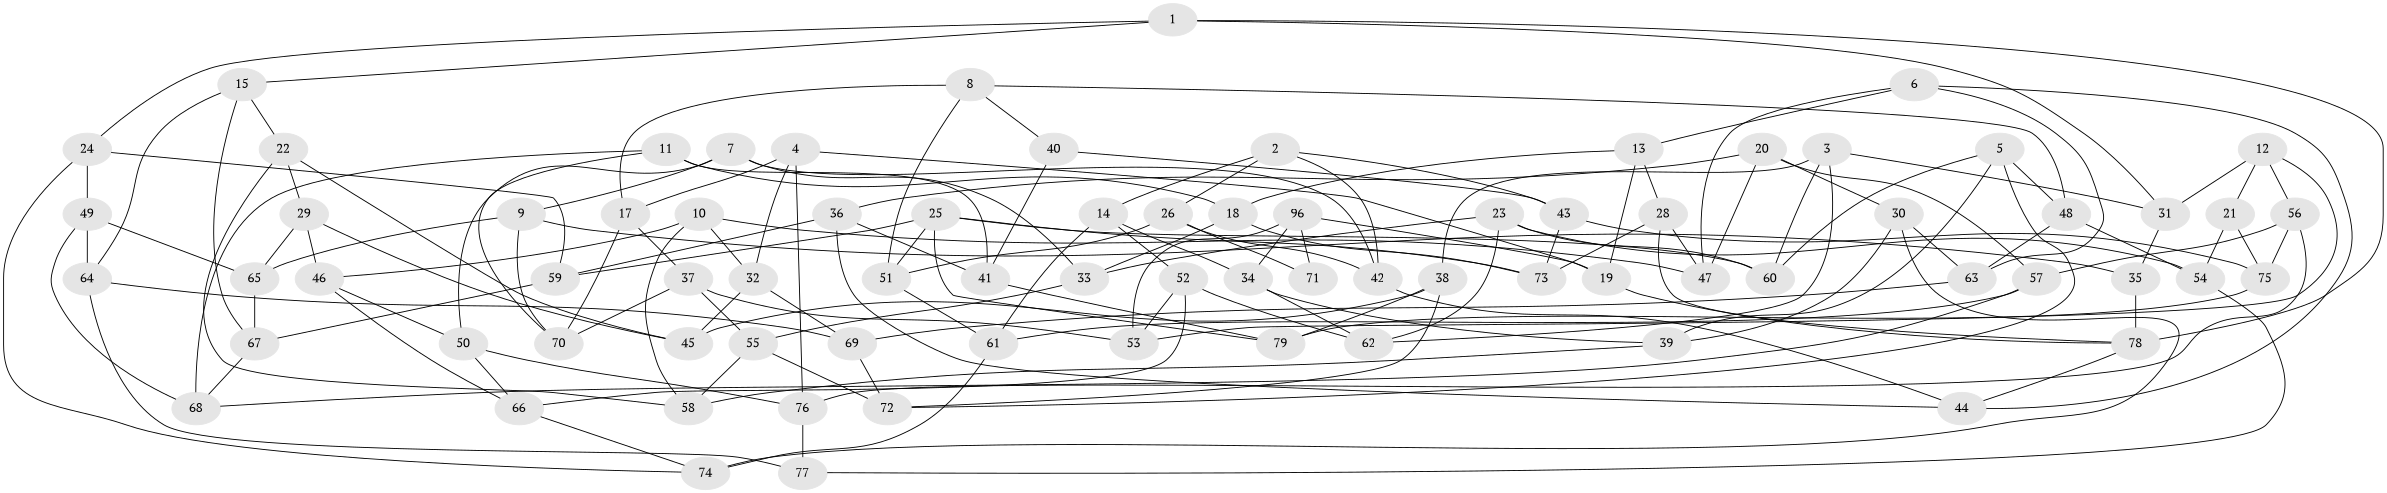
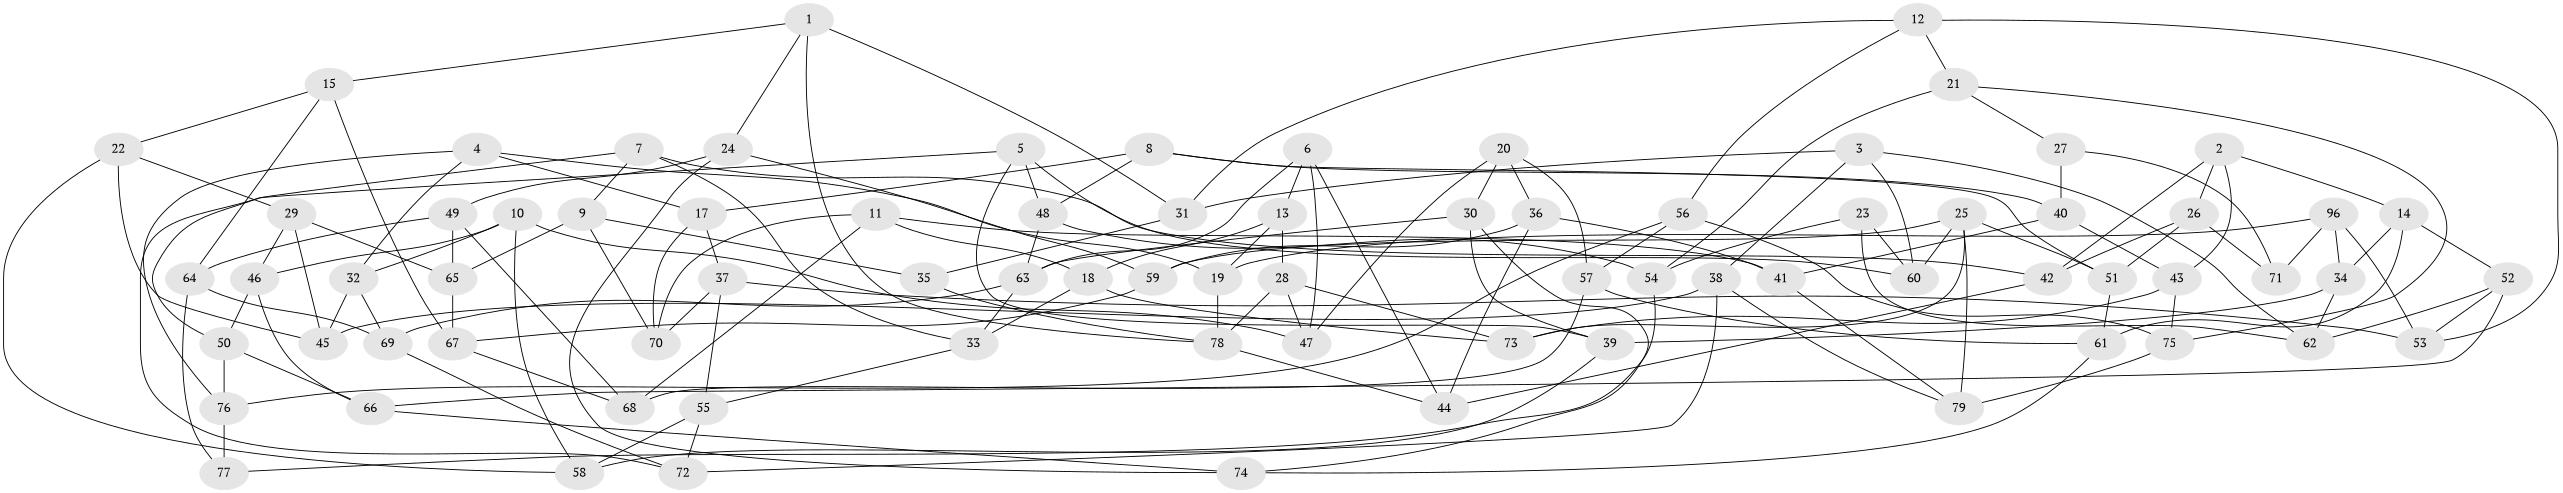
none -> (2061, 149)
(1291, 241) -> (999, 311)
